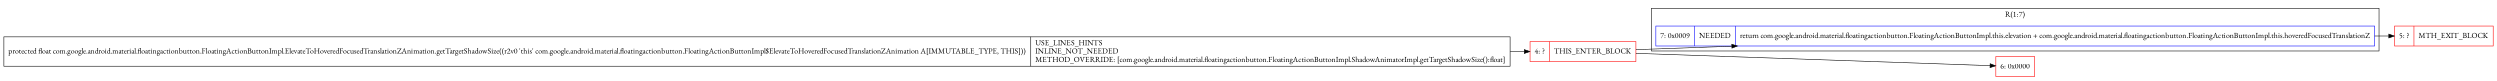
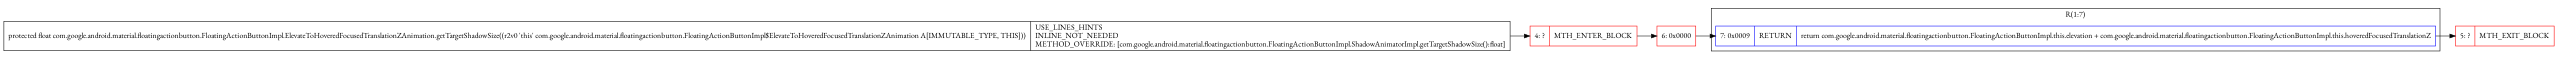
(1715, 36) -> (1776, 36)
(1693, 48) -> (1703, 36)
(1593, 51) -> (1593, 36)
